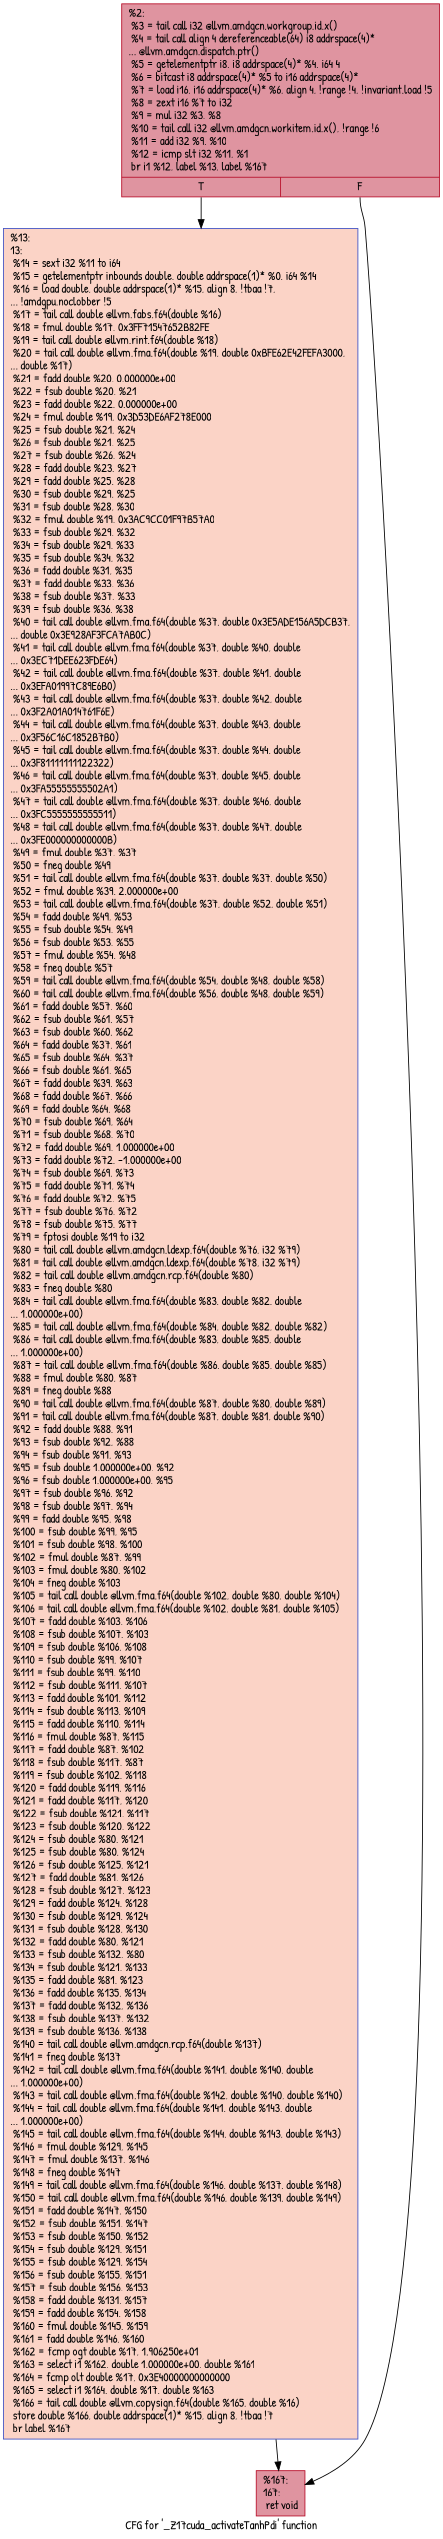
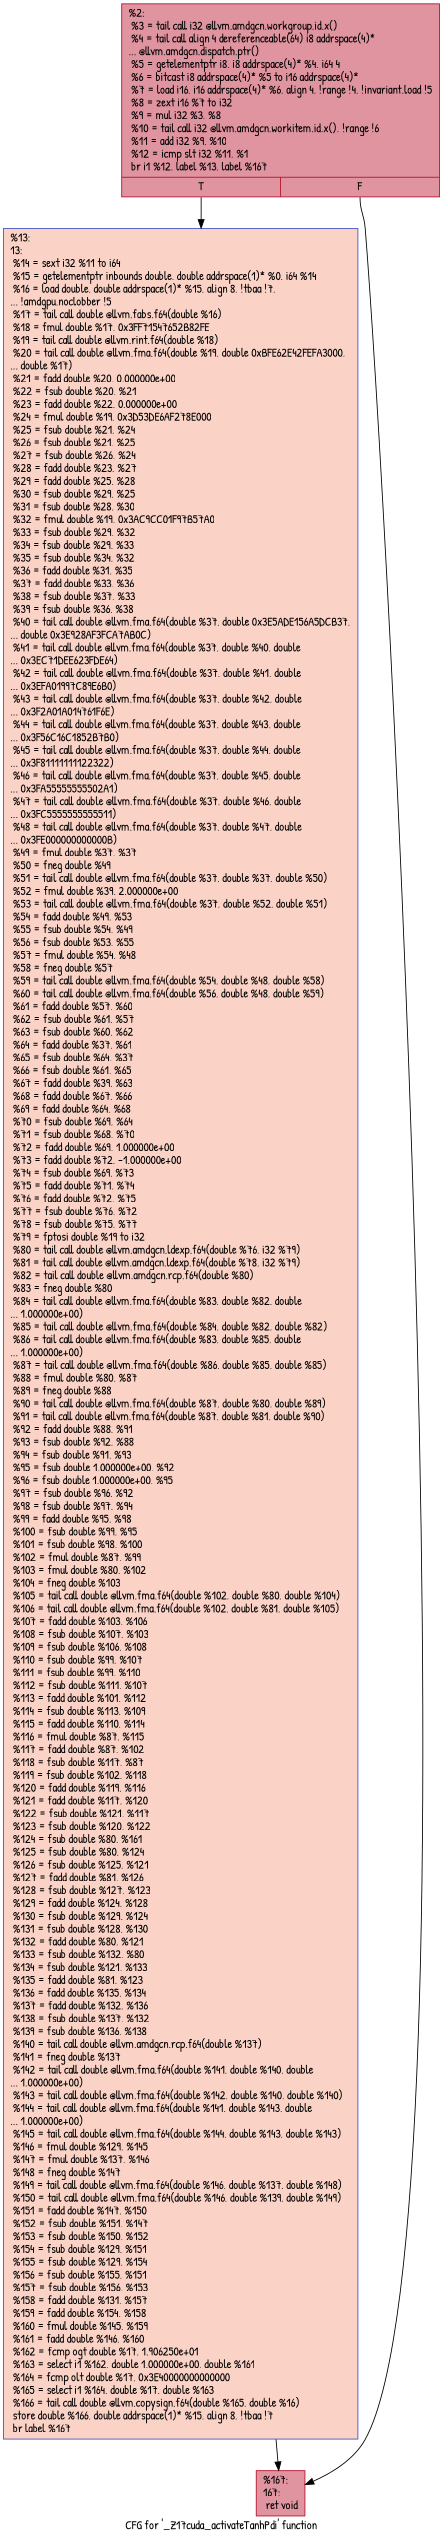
(77, 1839) -> (76, 1839)
